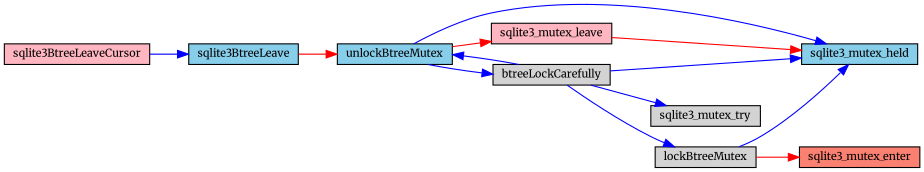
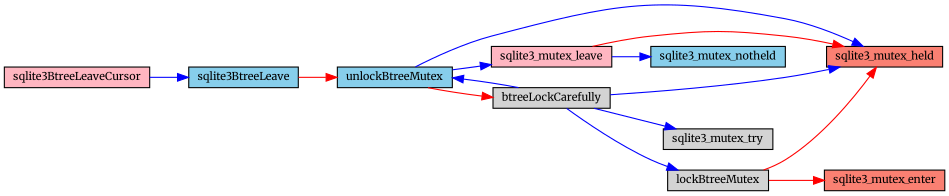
(467, 45) -> (467, 68)
(860, 54) -> (885, 57)
none -> (718, 57)
(455, 69) -> (455, 92)
(793, 114) -> (823, 130)
